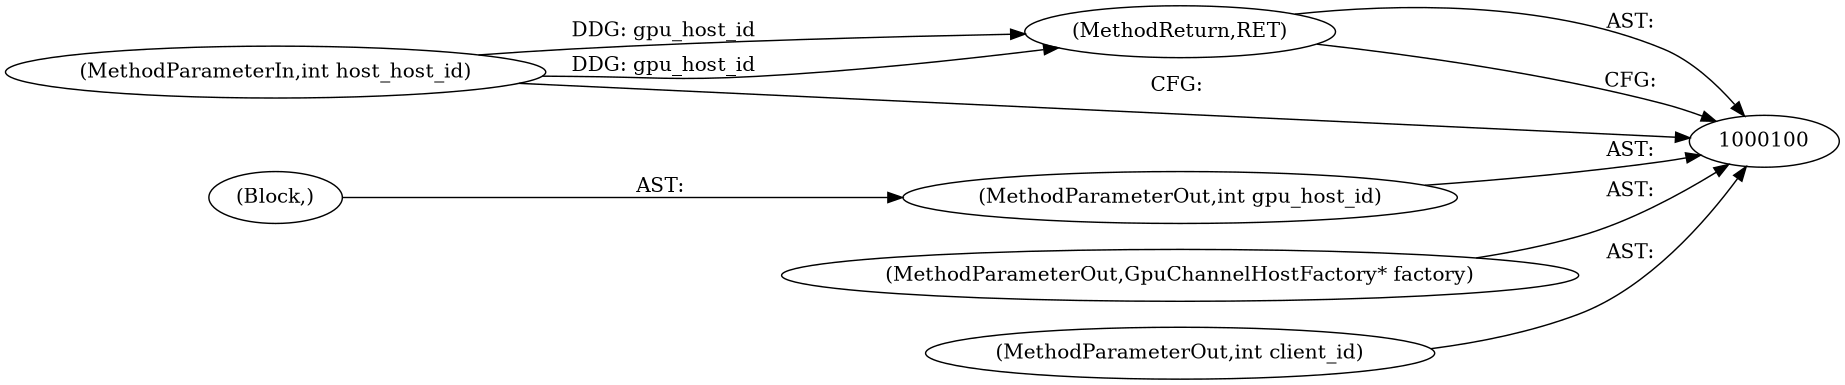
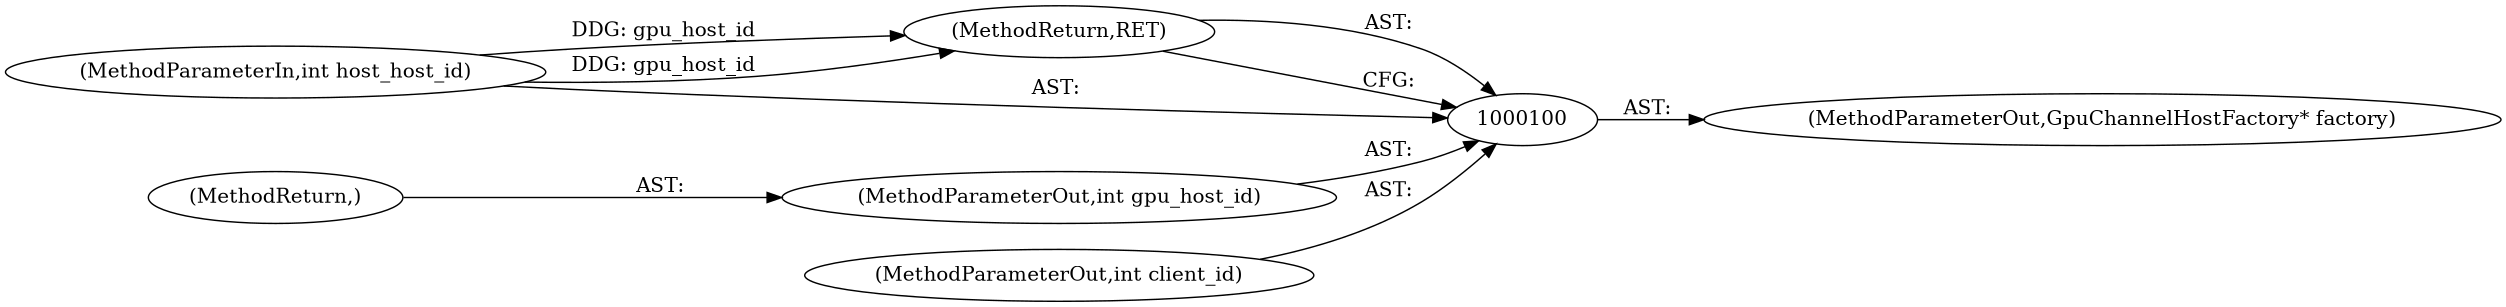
(1180, 86) -> (1059, 89)
(276, 198) -> (276, 198)
(1601, 229) -> (1643, 120)
